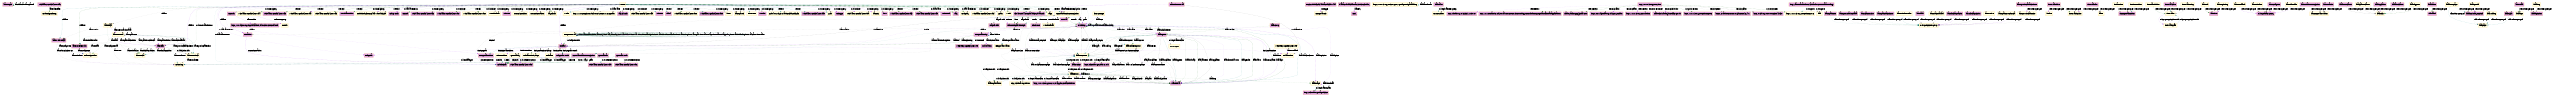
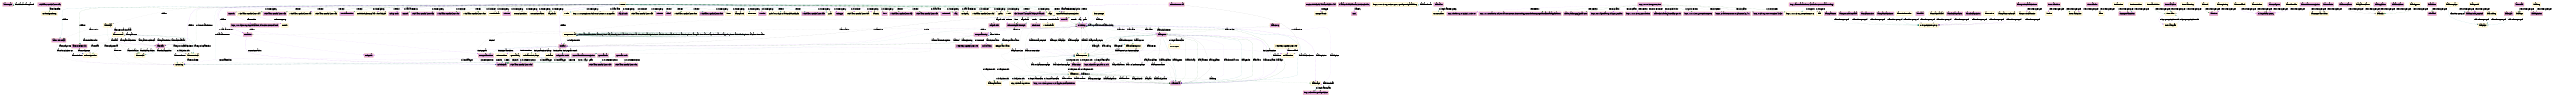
none -> (340, 59)
